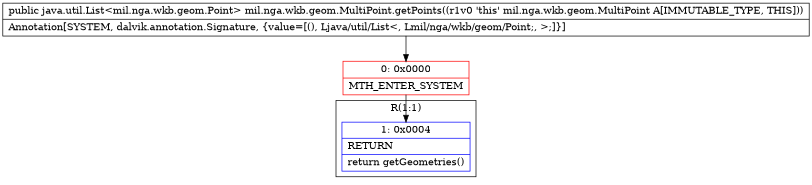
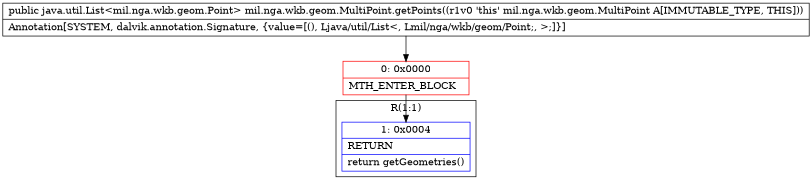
(406, 86) -> (402, 86)
